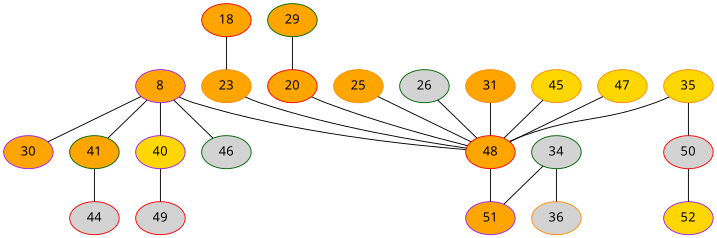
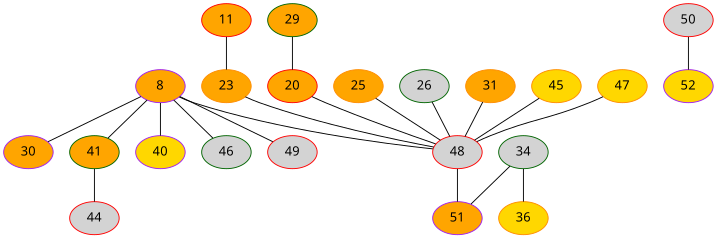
(226, 20) -> (226, 20)
(688, 86) -> none
(490, 152) -> (457, 152)
(160, 185) -> (226, 119)
(556, 218) -> (523, 218)
